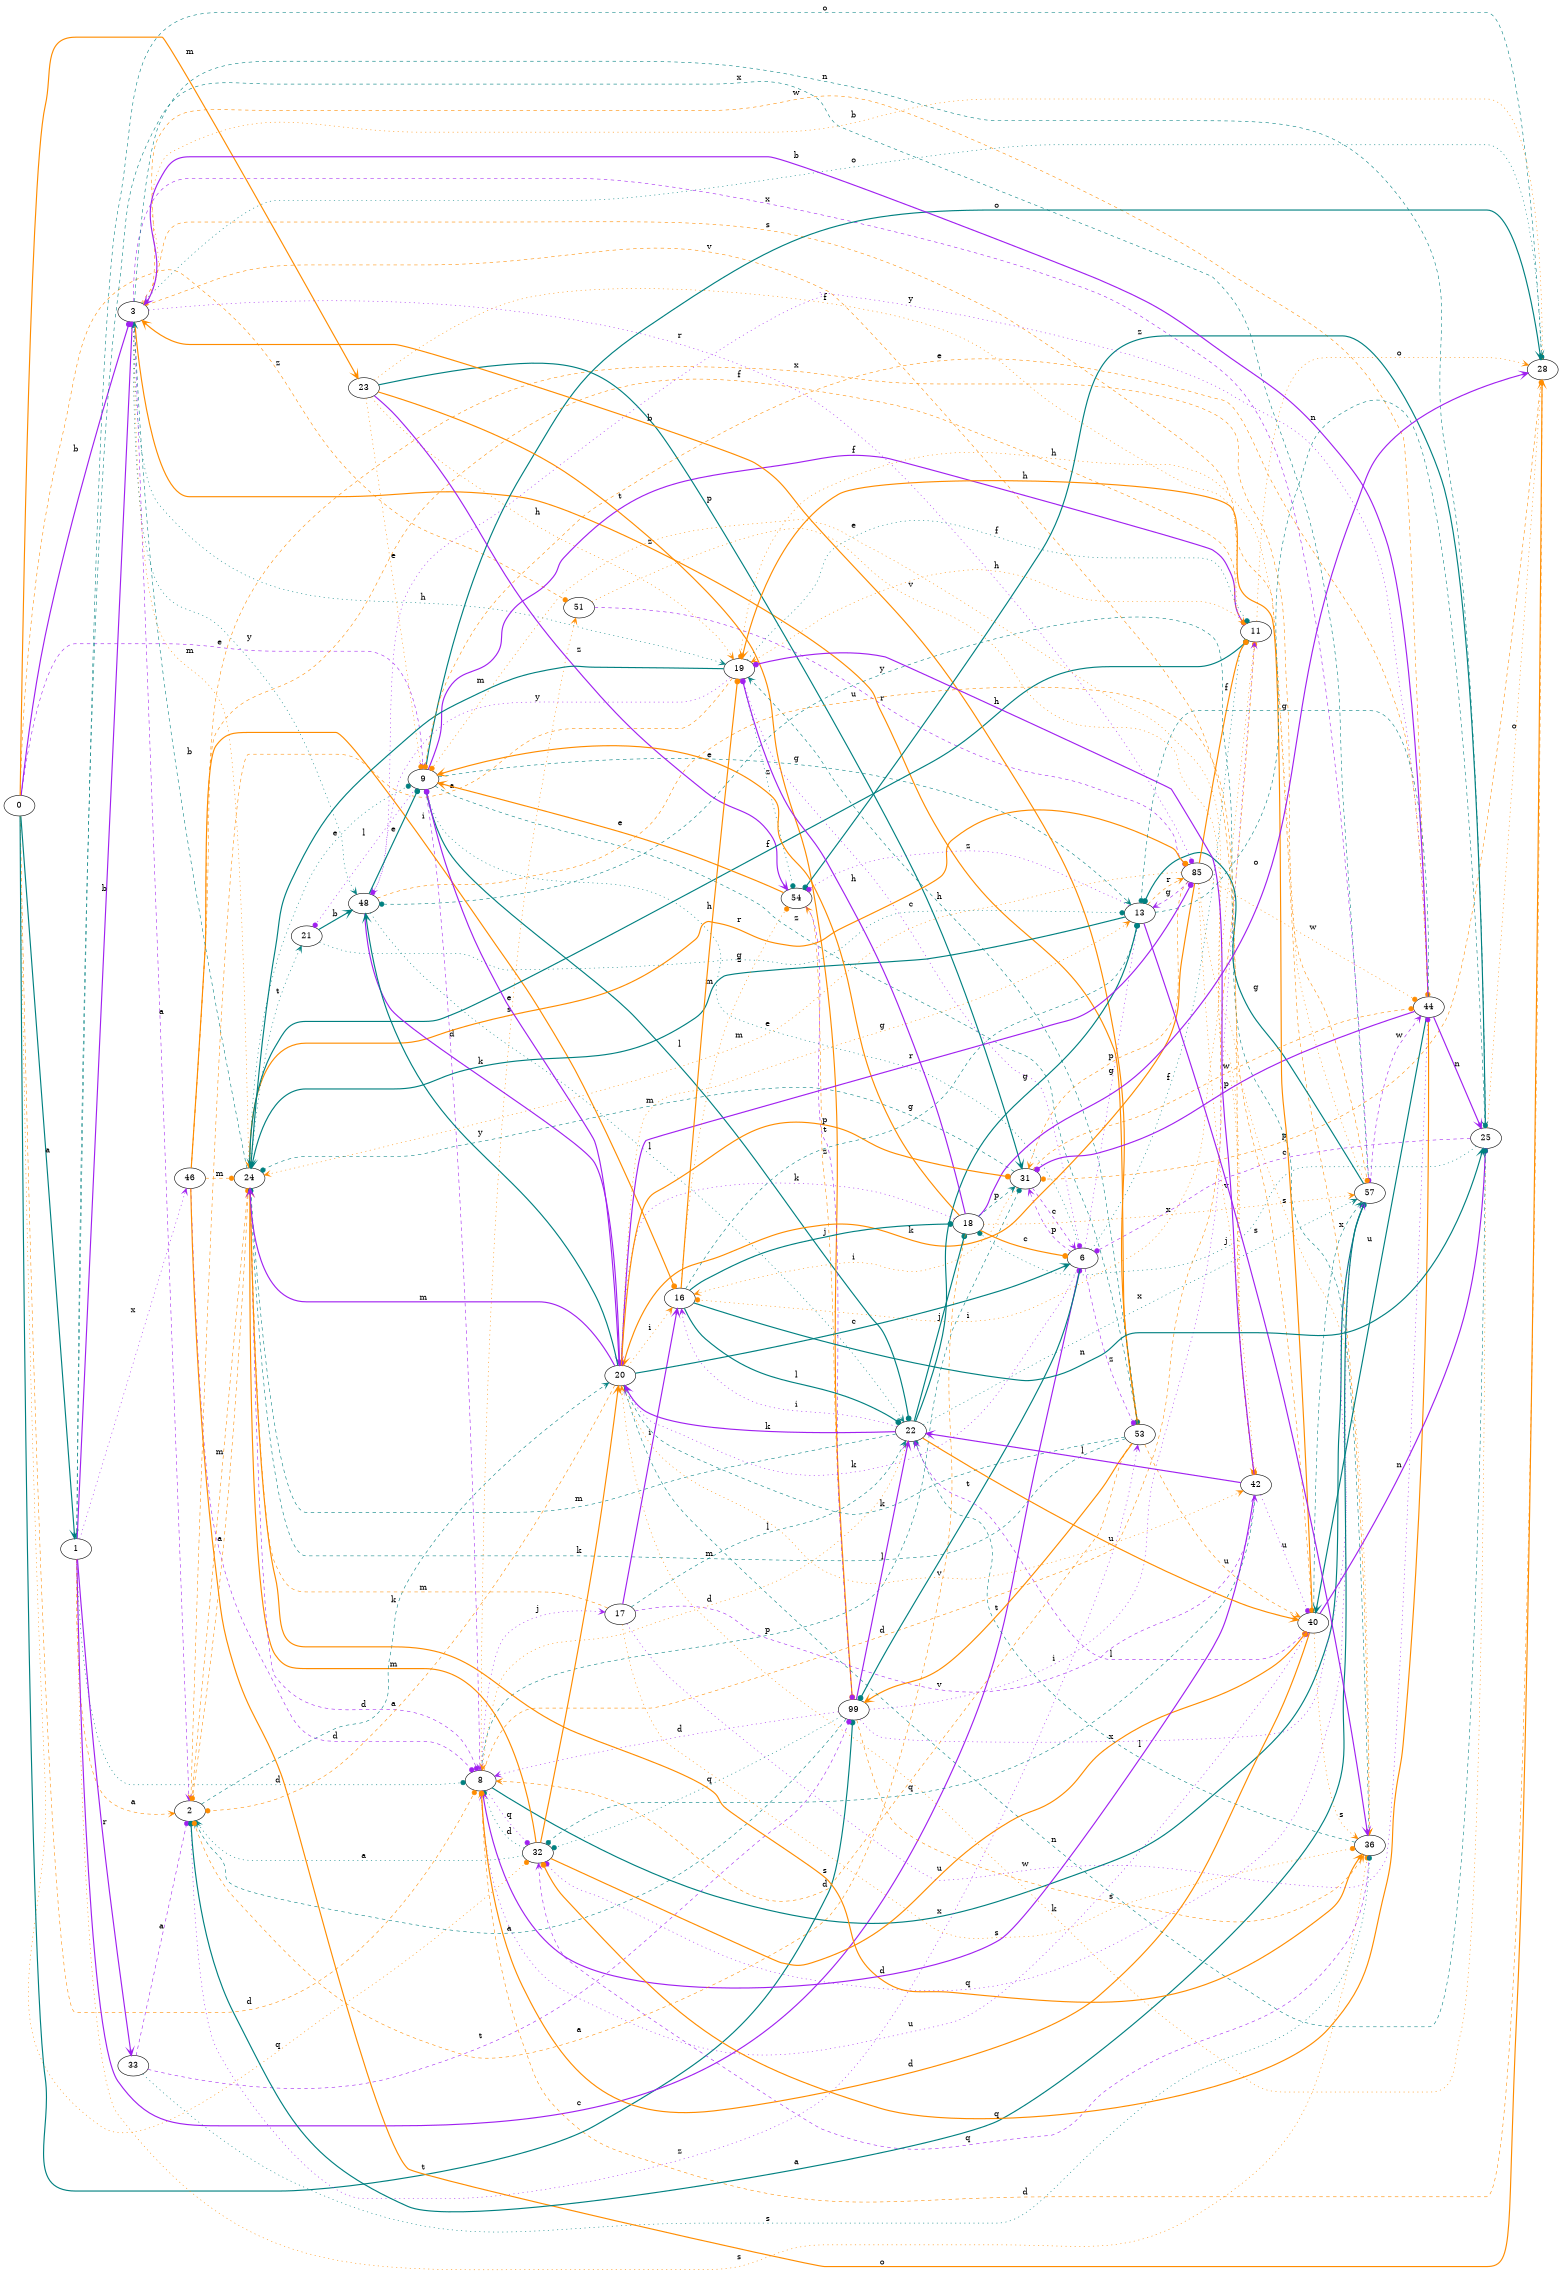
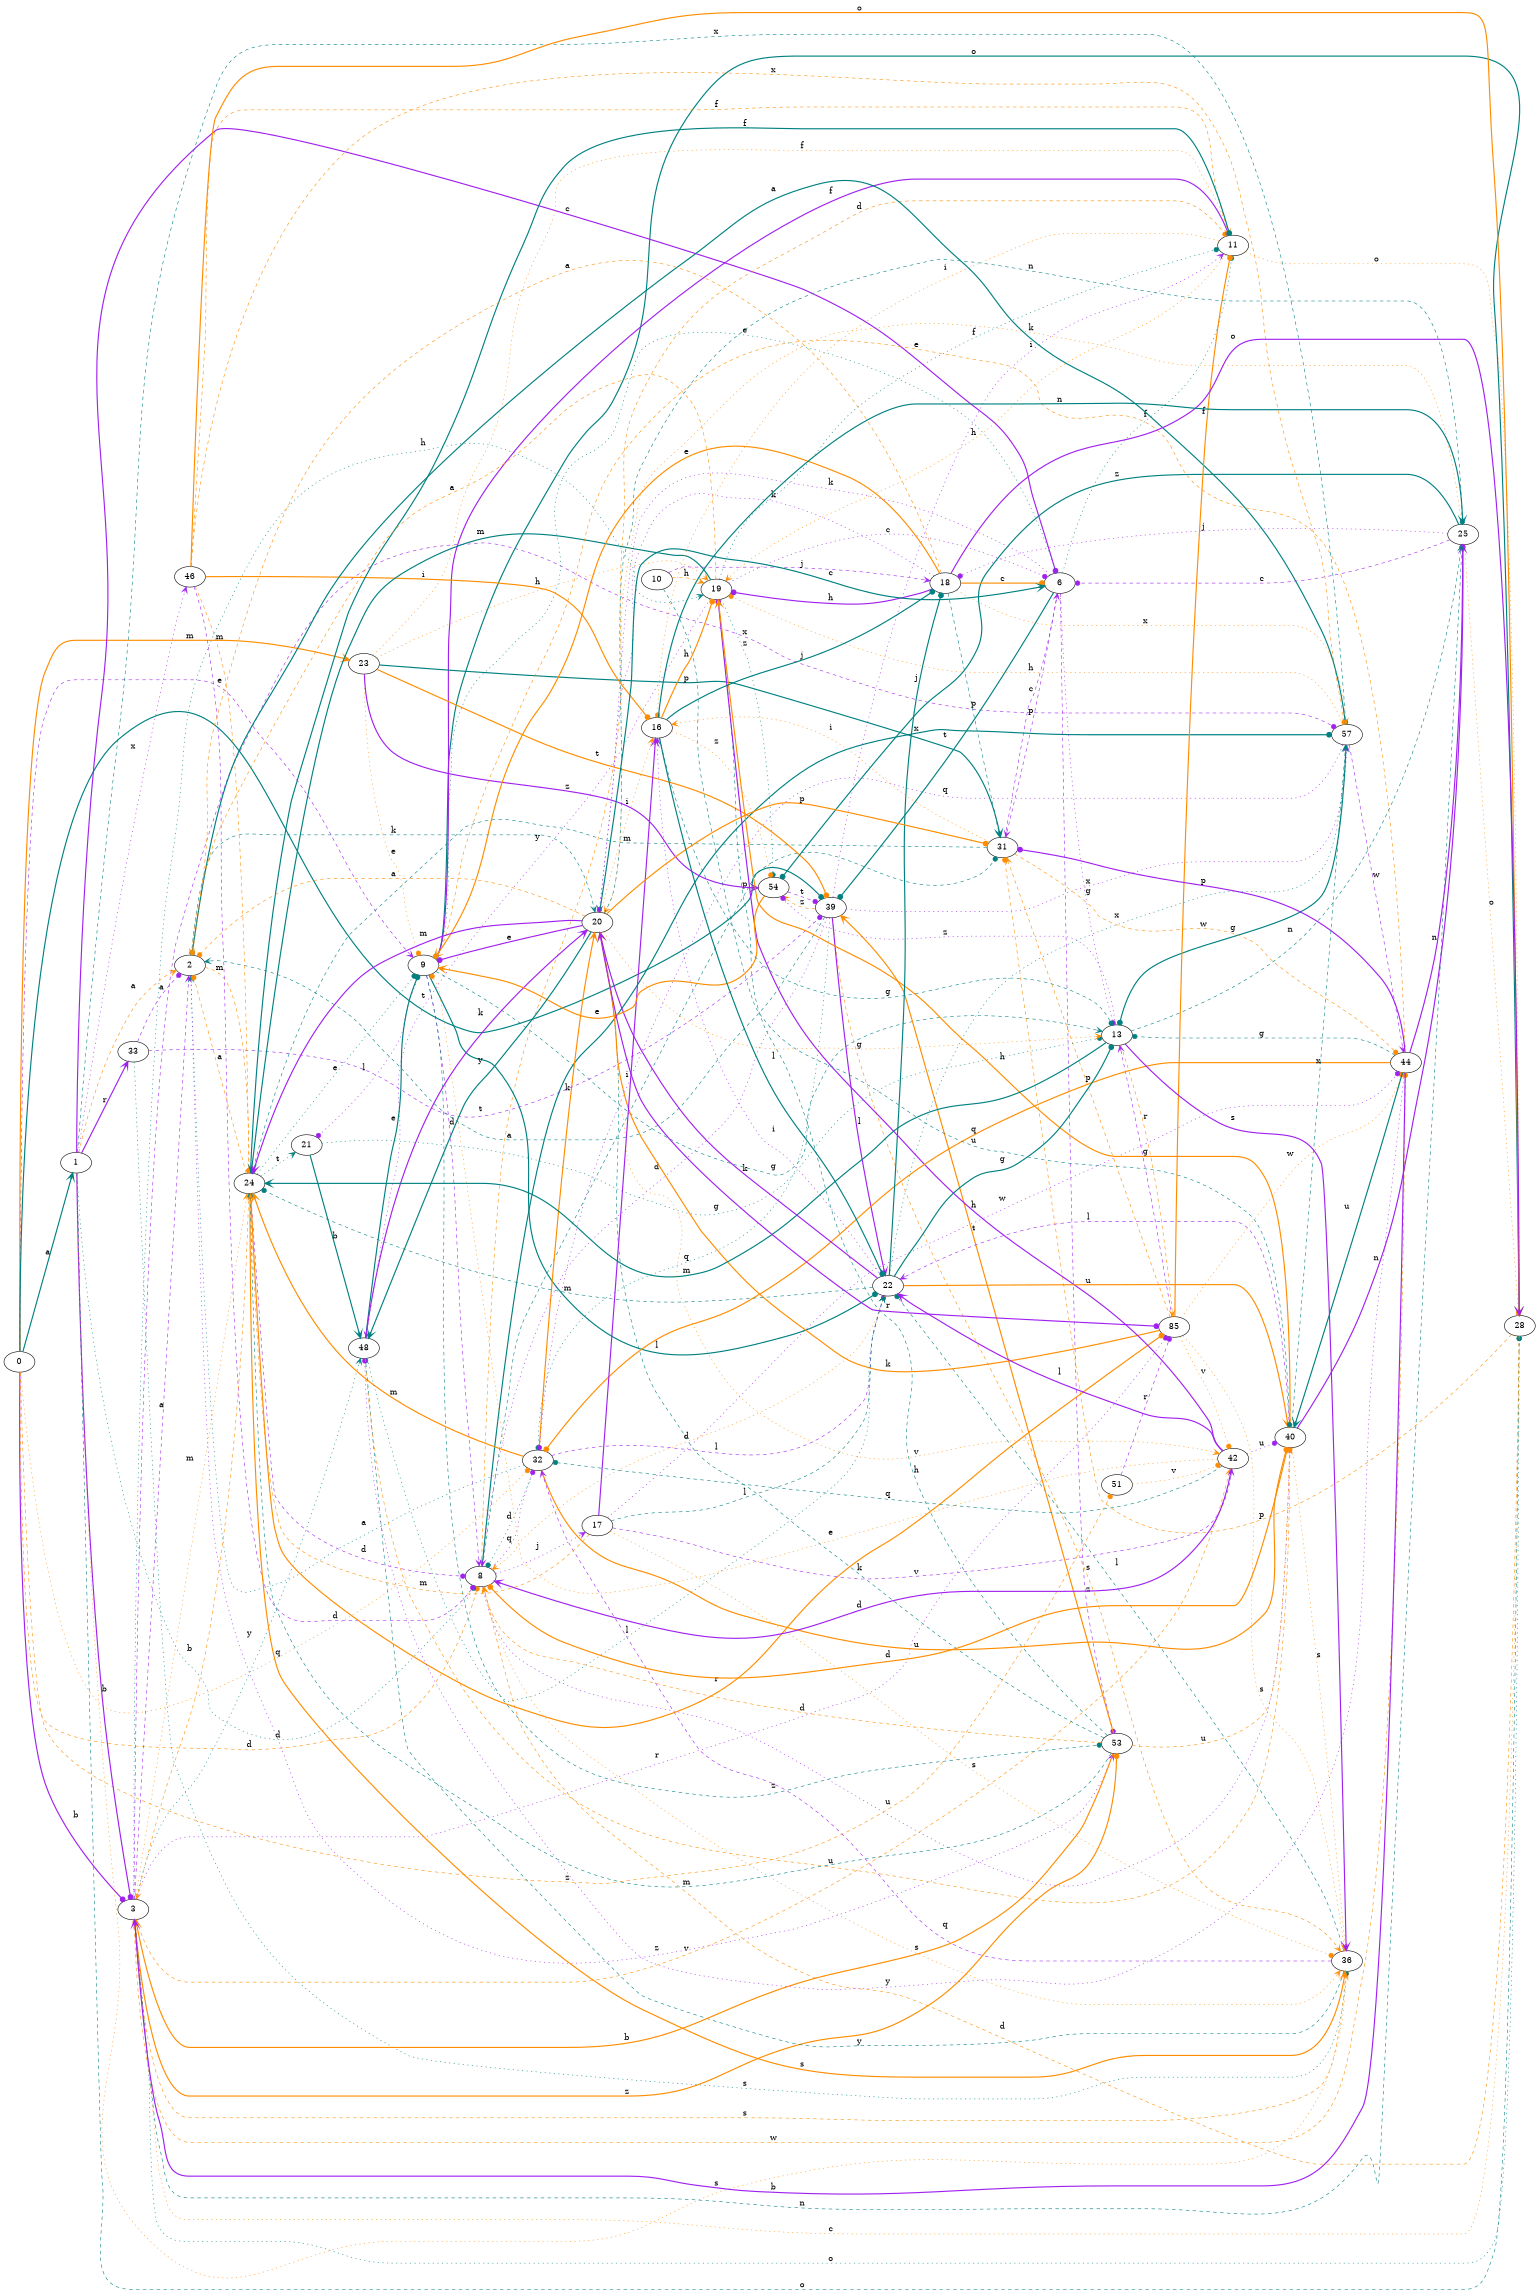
(854, 115) -> (831, 2229)
none -> (657, 580)
(174, 750) -> (226, 1513)
(739, 1046) -> none
(497, 1194) -> (850, 1921)
(1250, 1228) -> (1215, 530)
none -> (767, 1454)
(854, 1710) -> (831, 908)
